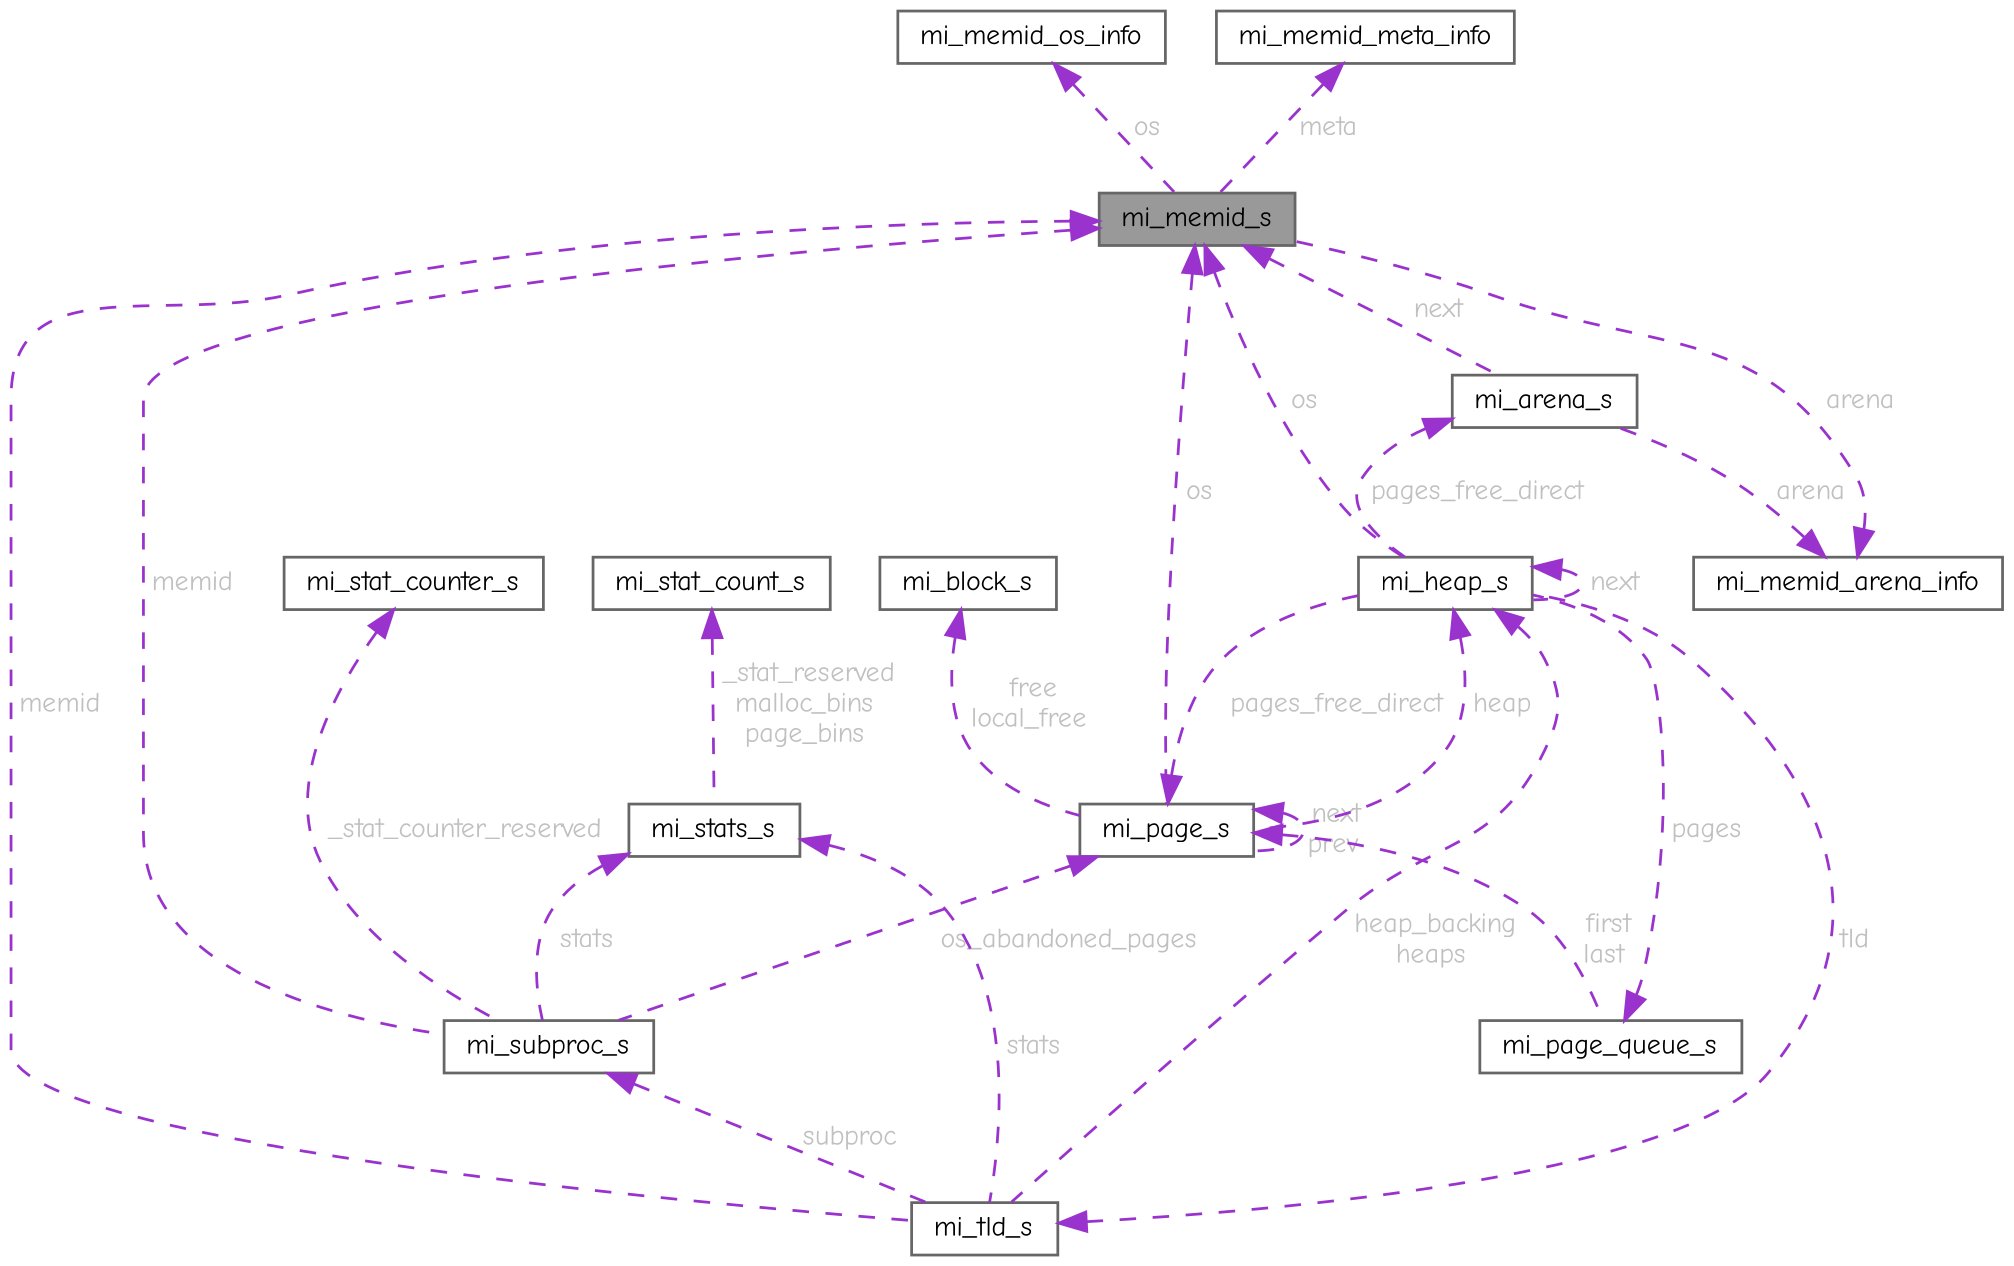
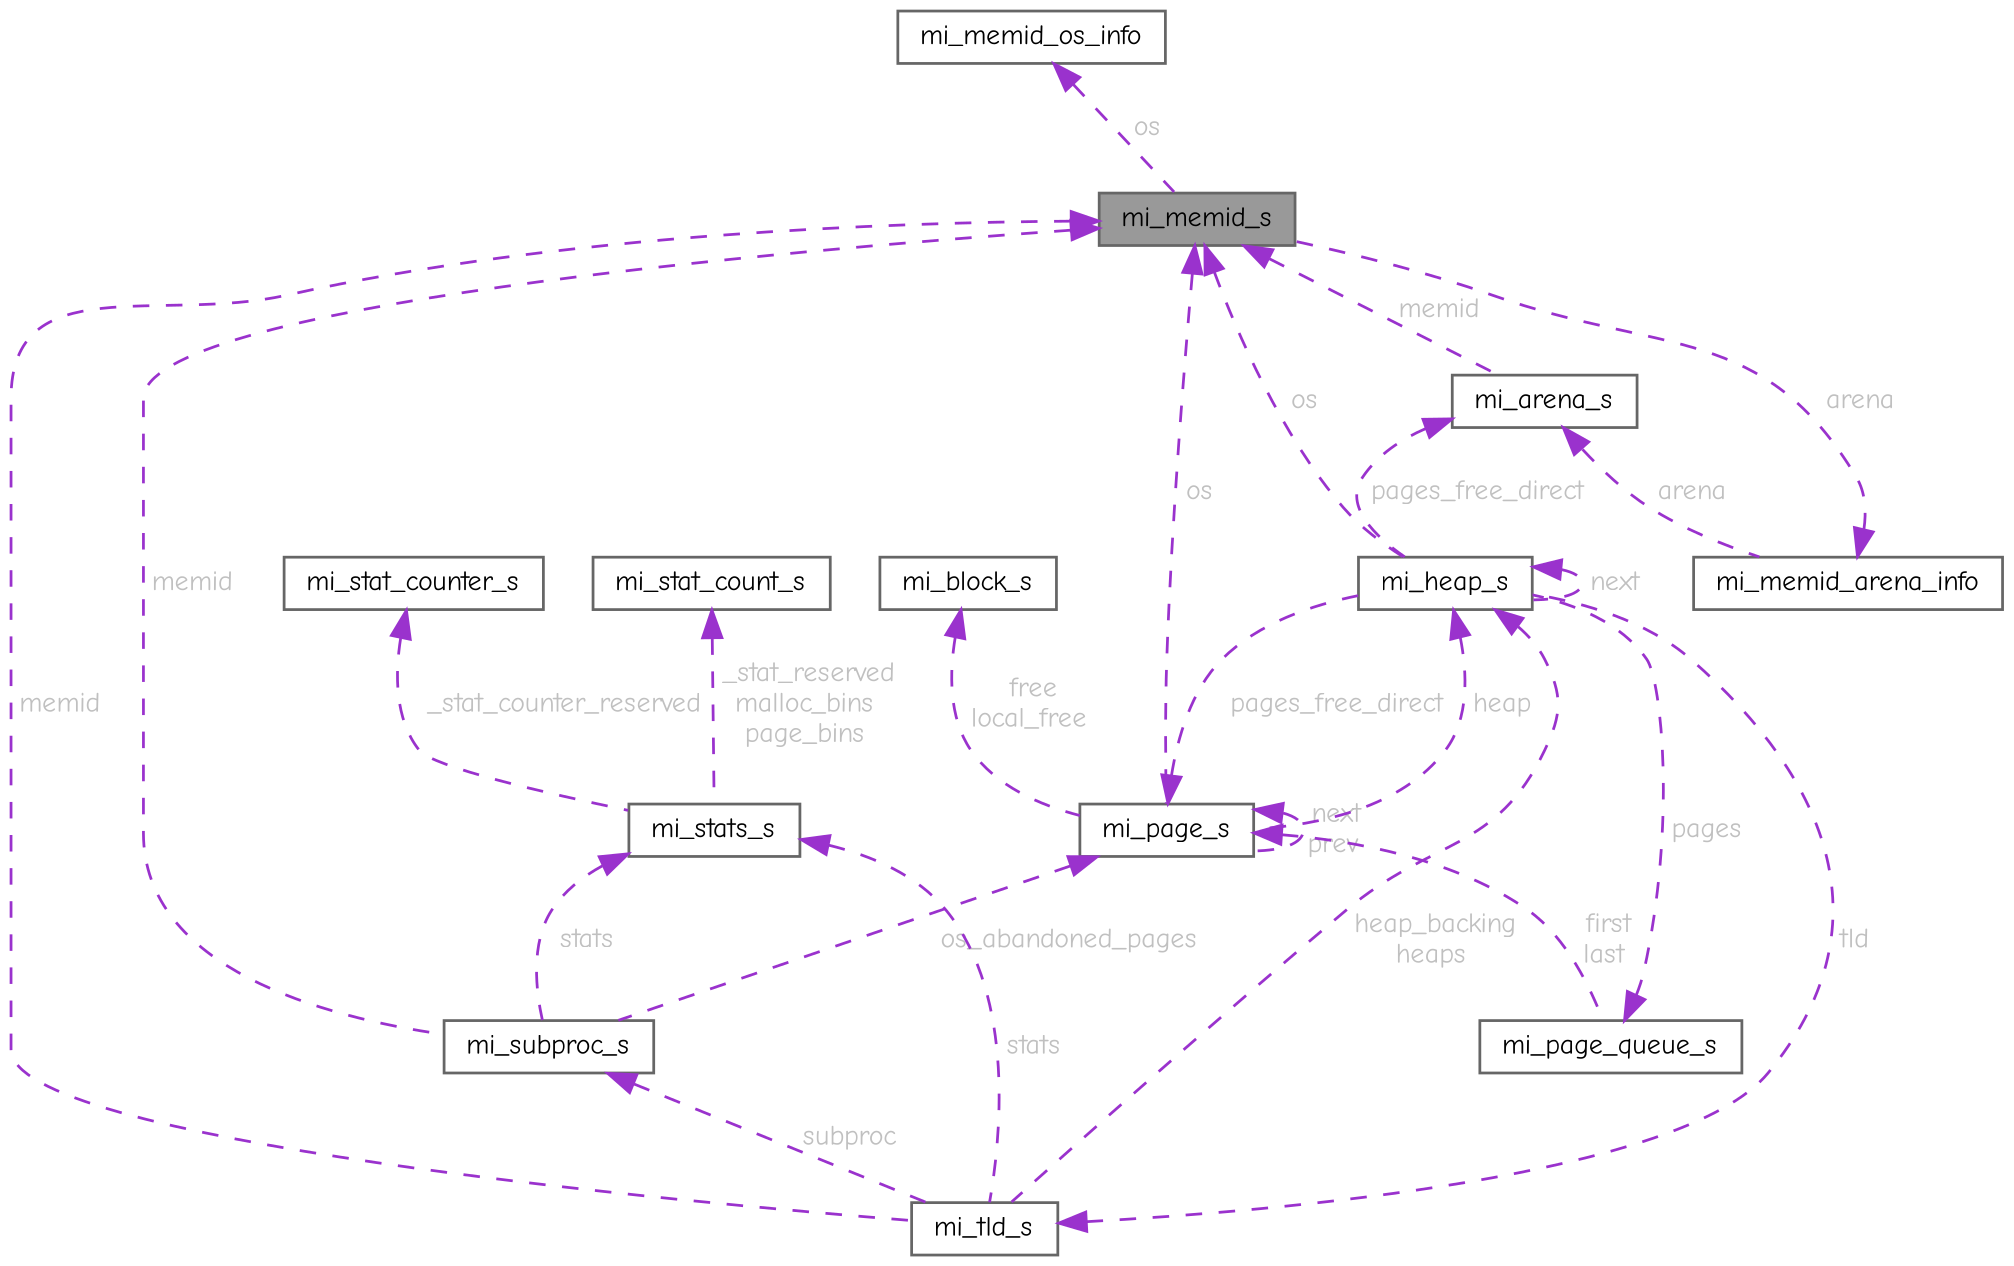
(1365, 37) -> none
(1436, 310) -> (1436, 310)
(1718, 472) -> (1663, 516)
(319, 859) -> (465, 771)
